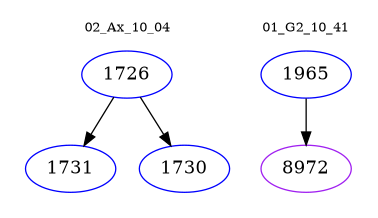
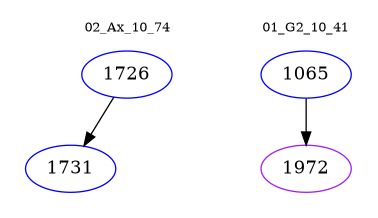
(128, 28) -> (128, 28)
(306, 75) -> (306, 75)
(184, 169) -> none
(306, 169) -> (306, 169)
